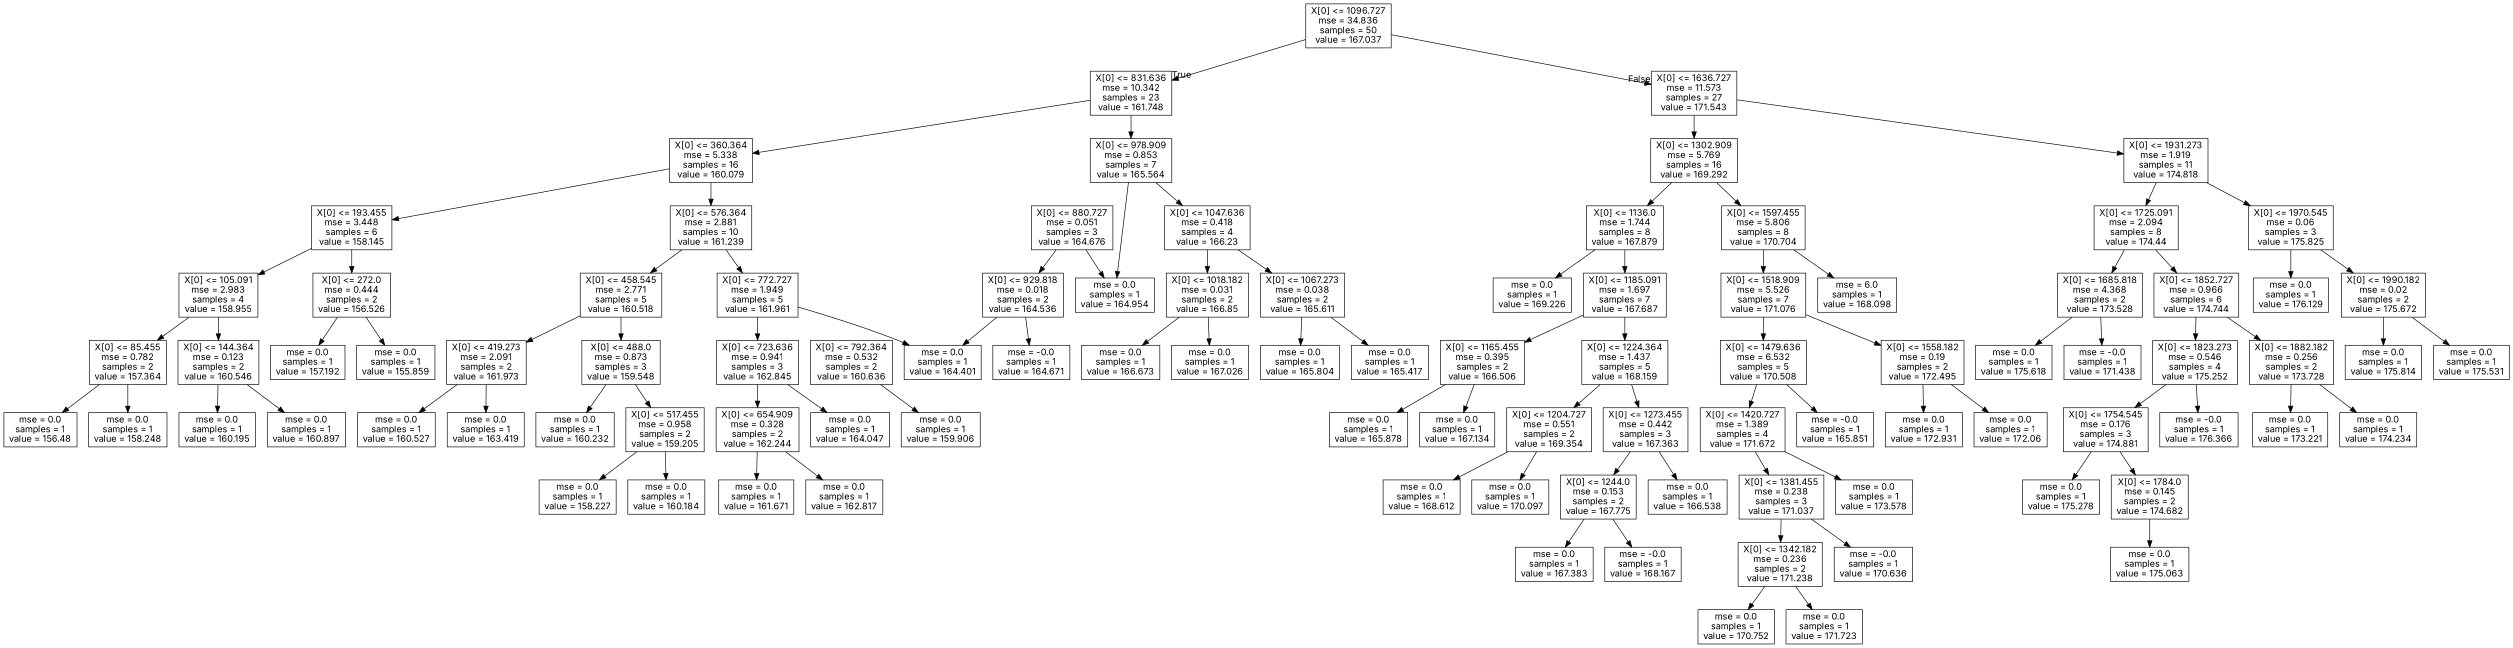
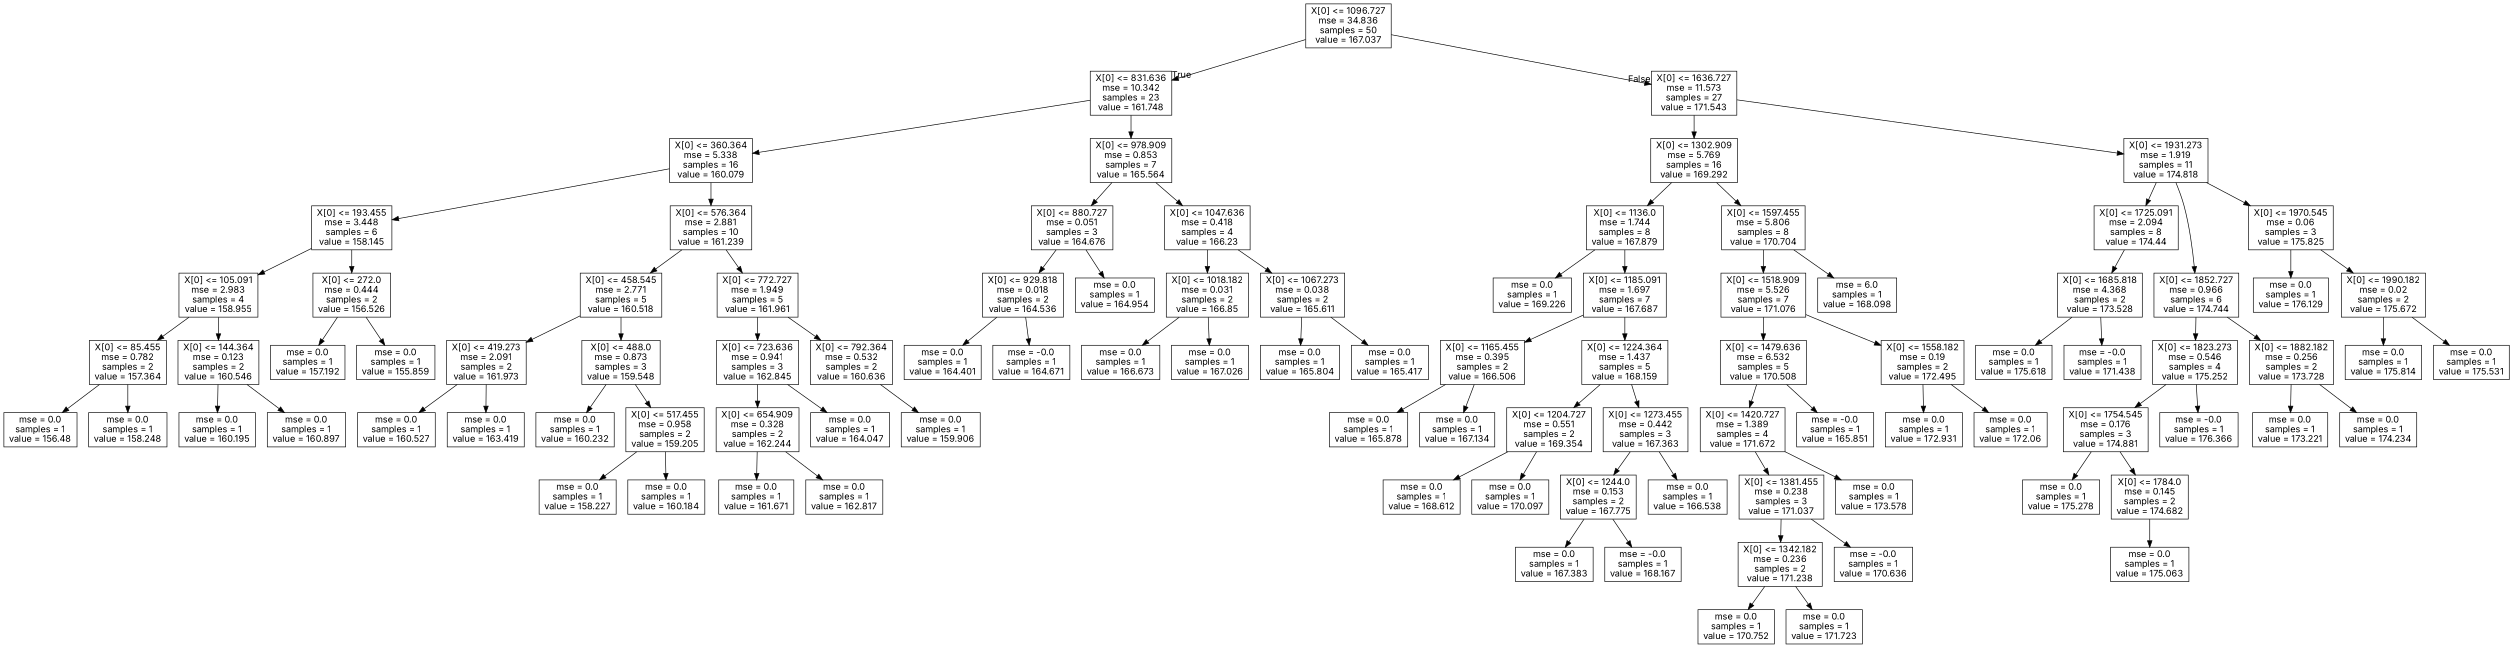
(1123, 227) -> (1104, 192)
(2164, 259) -> (2188, 224)
(851, 324) -> (802, 327)
